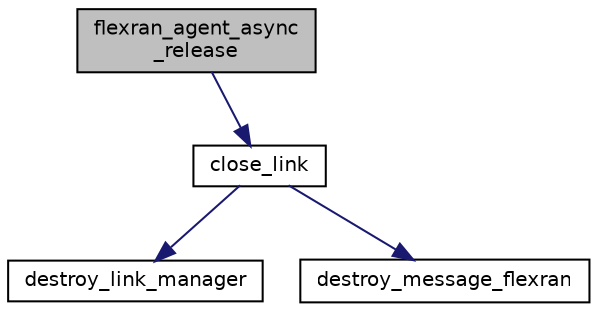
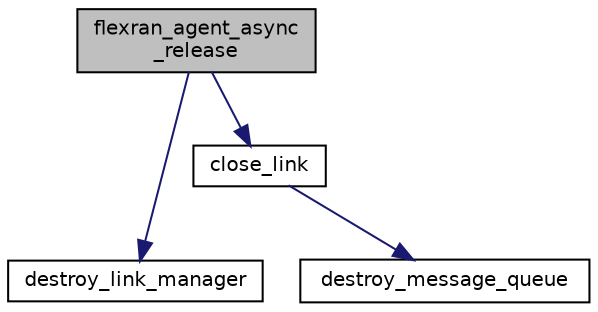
(206, 216) -> (167, 156)
(445, 281) -> (445, 281)
